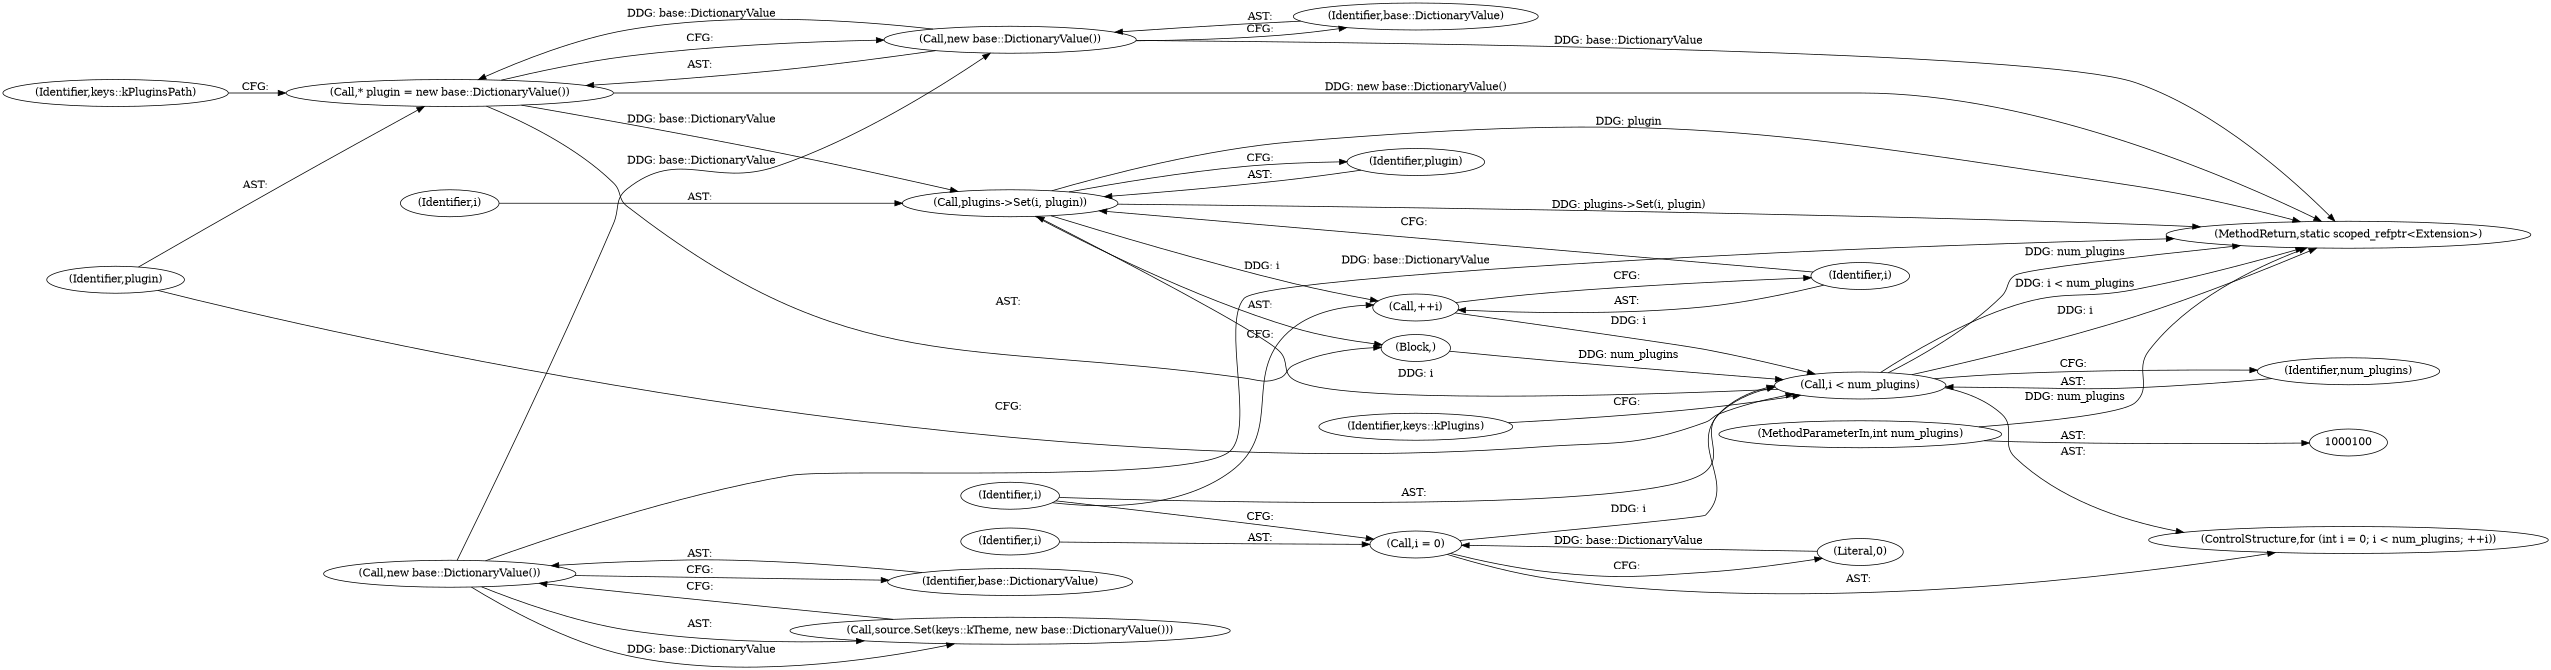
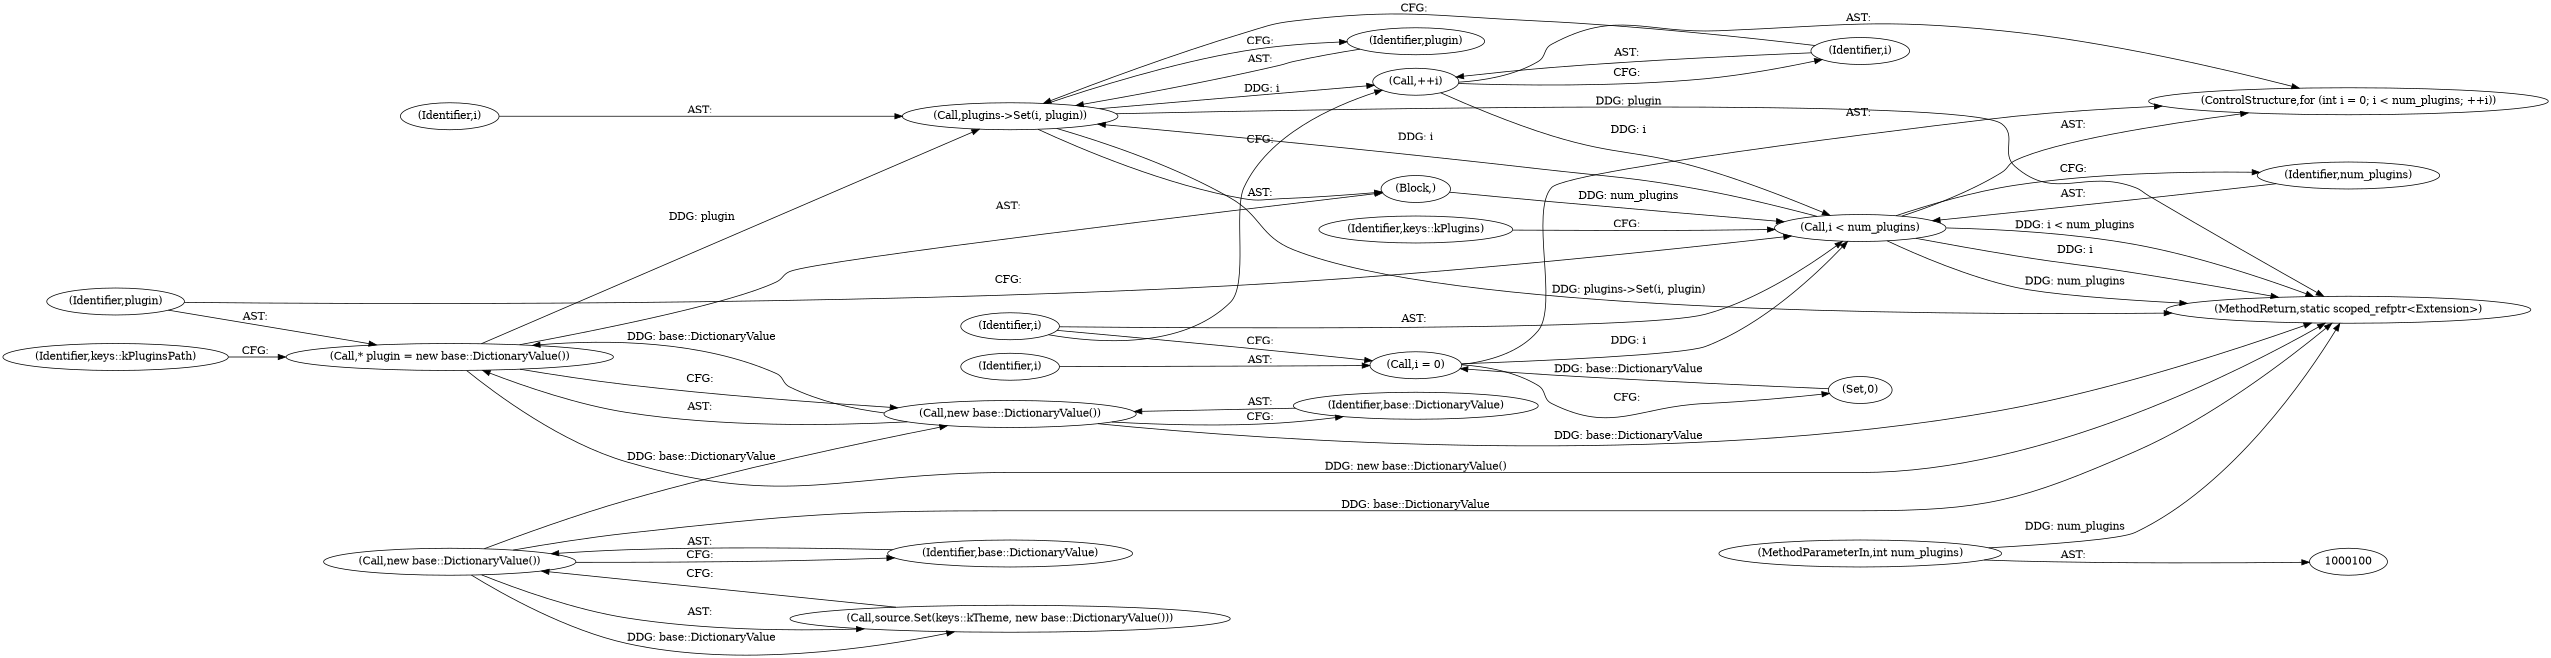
none -> (1870, 24)
(702, 120) -> (702, 217)
(1860, 552) -> (1860, 390)
